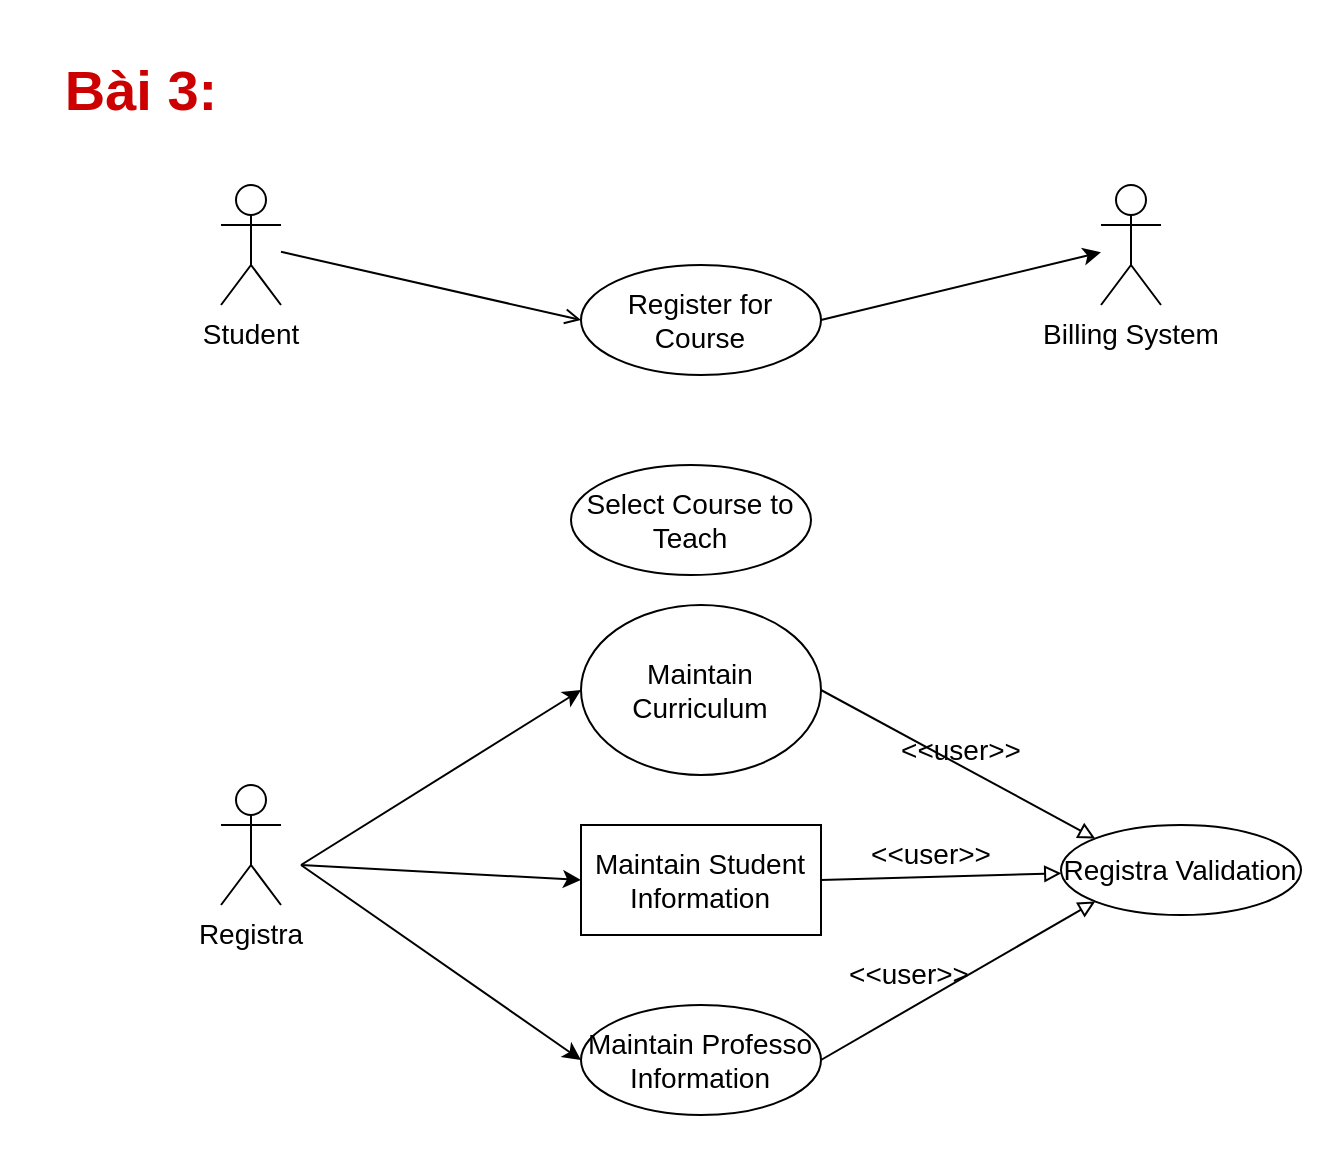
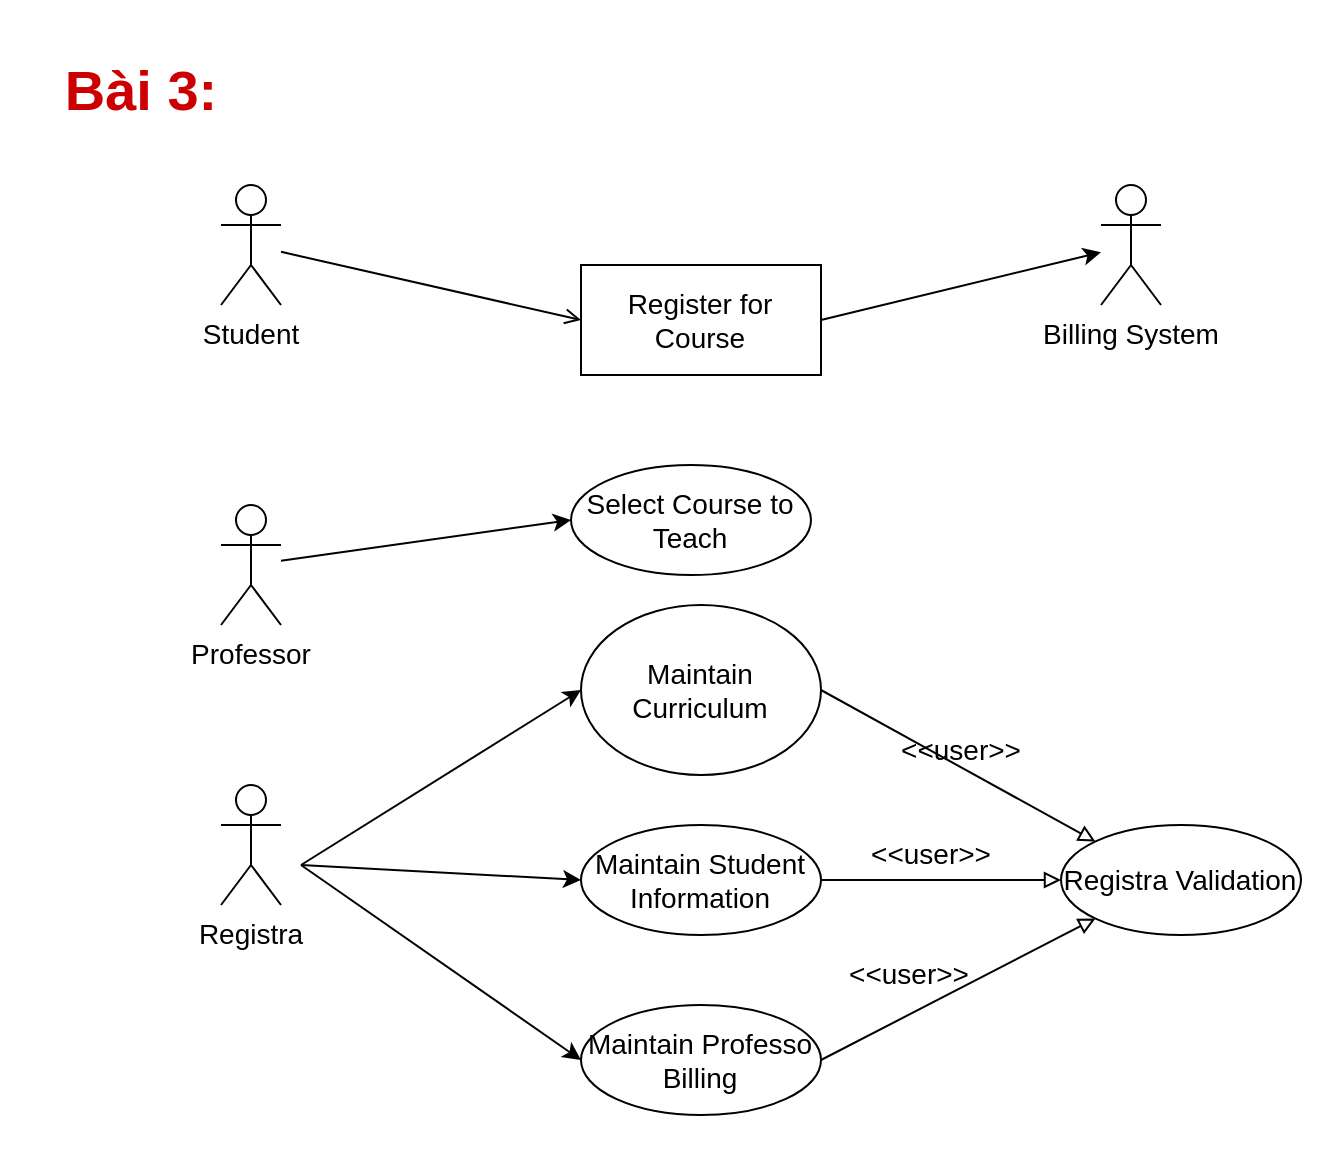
(701, 320) -> (701, 320)
none -> (420, 541)
none -> (251, 565)
(1181, 870) -> (1181, 880)
(701, 880) -> (701, 880)
(701, 1061) -> (701, 1061)
